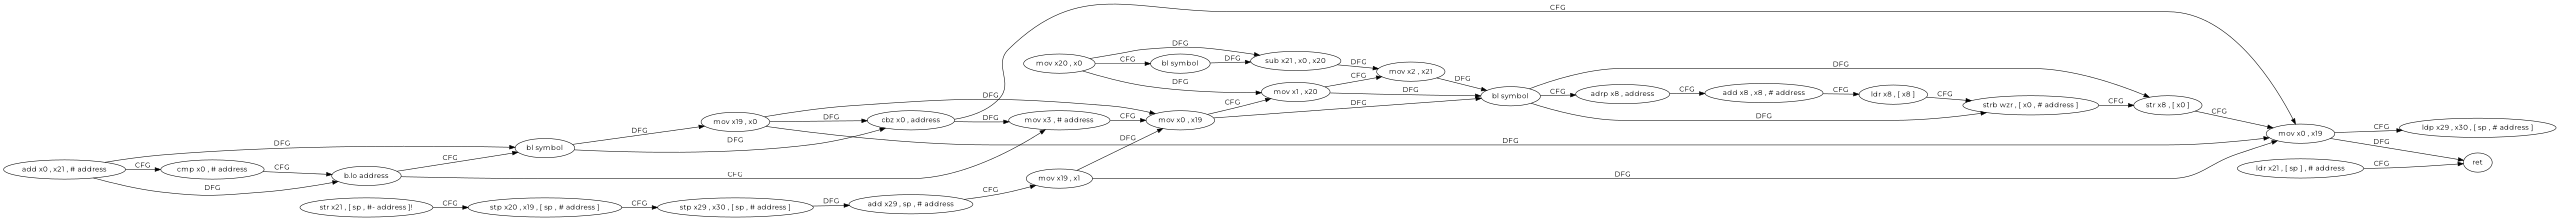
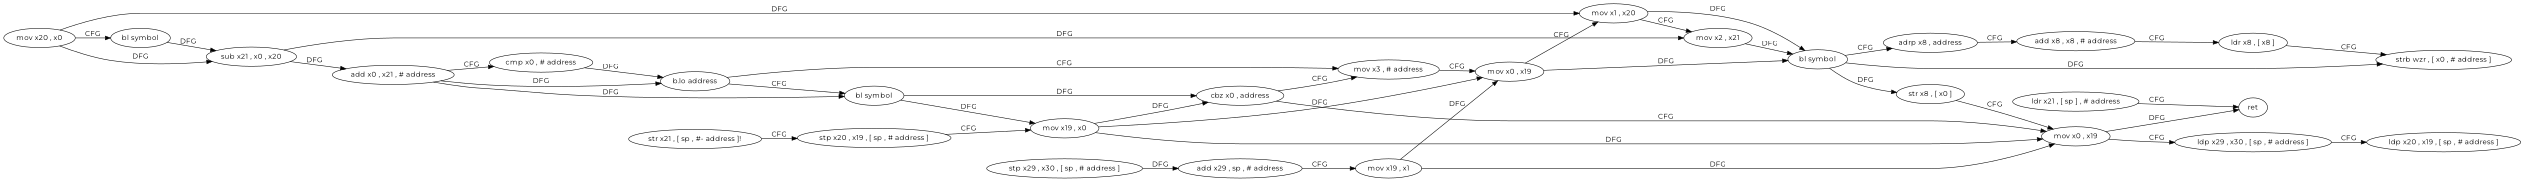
none -> (315, 65)
(2114, 105) -> none
(991, 118) -> (1320, 79)
none -> (2444, 142)
(282, 168) -> (611, 67)
(637, 207) -> (985, 132)
